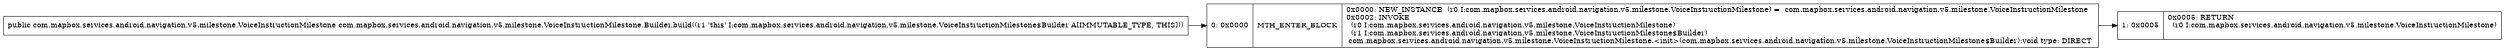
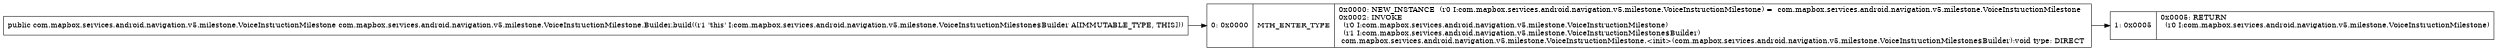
(1298, 25) -> (1294, 25)
